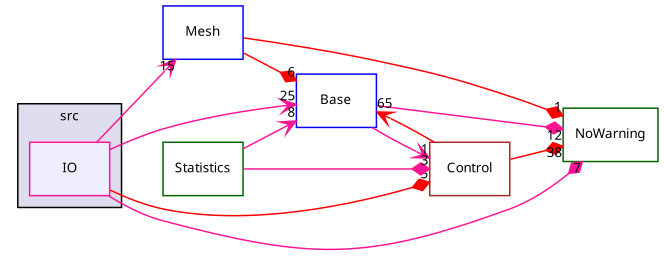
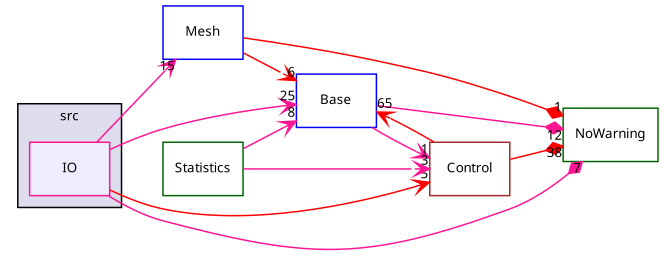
(262, 63) -> (262, 63)
(327, 169) -> (327, 169)
(262, 215) -> (262, 215)
